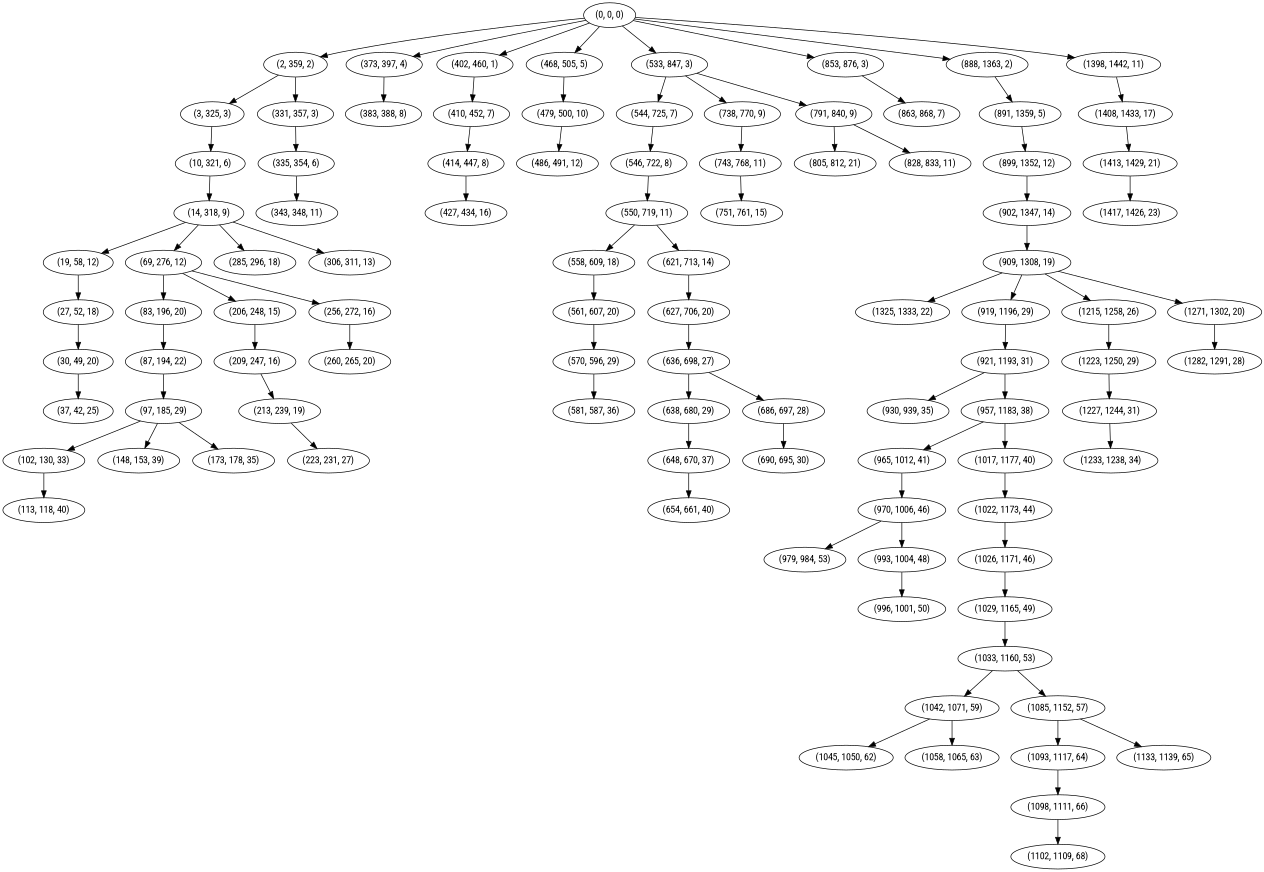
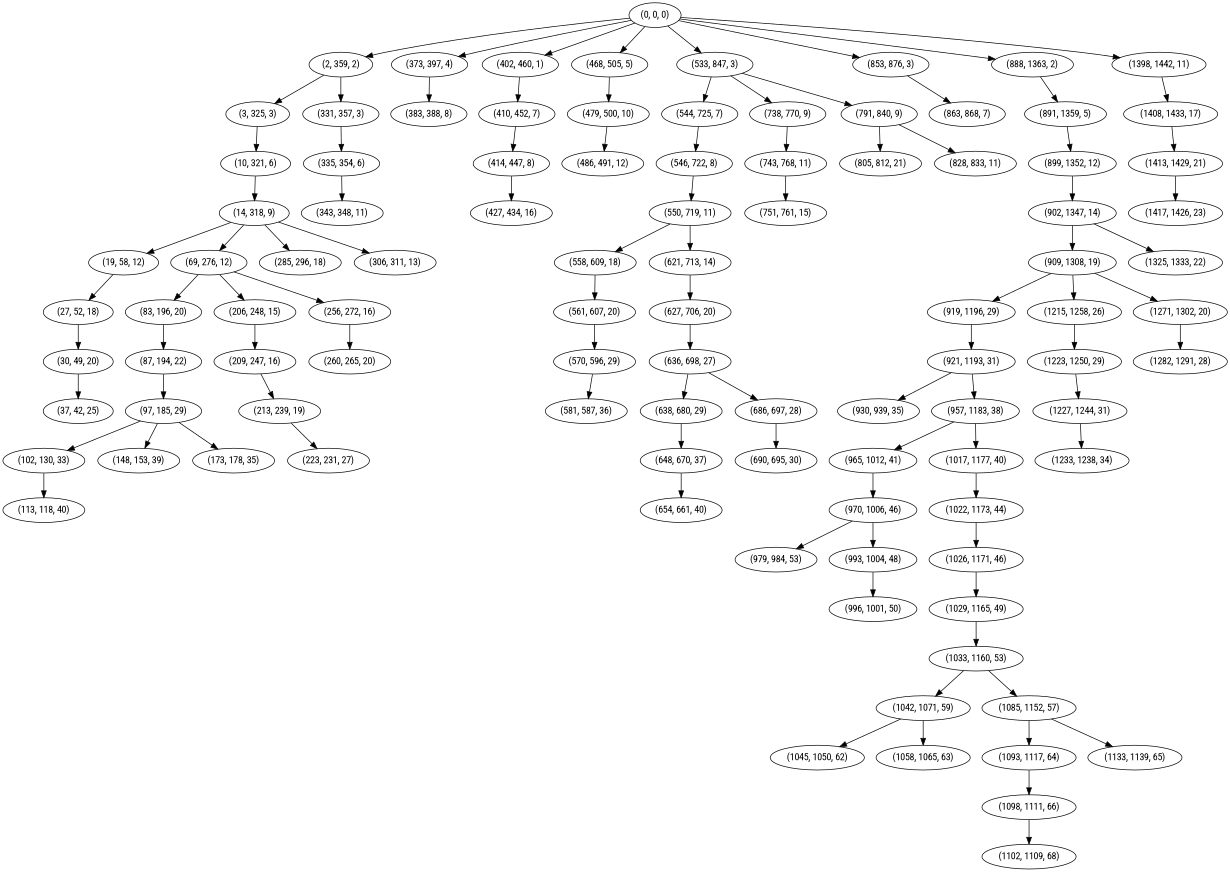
(968, 286) -> (1120, 236)
